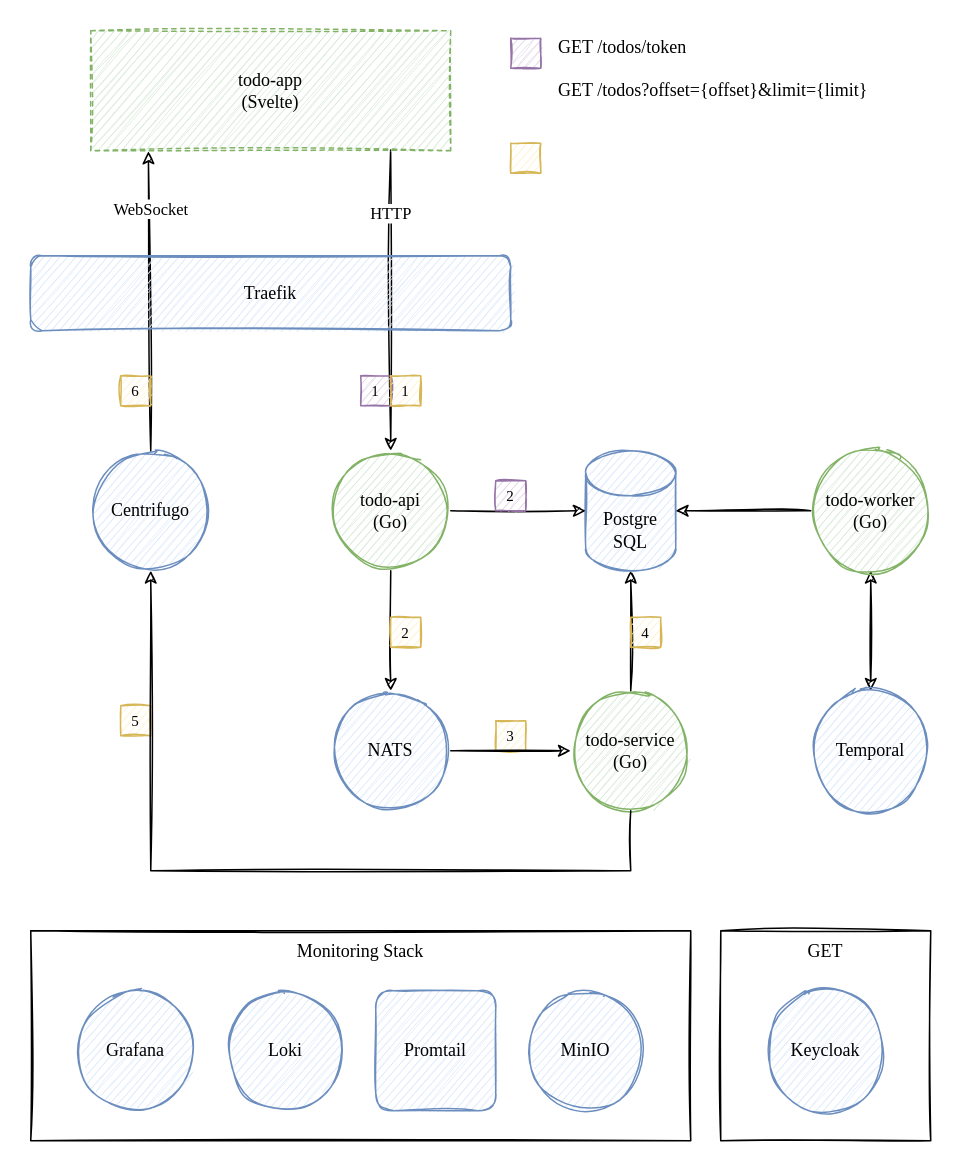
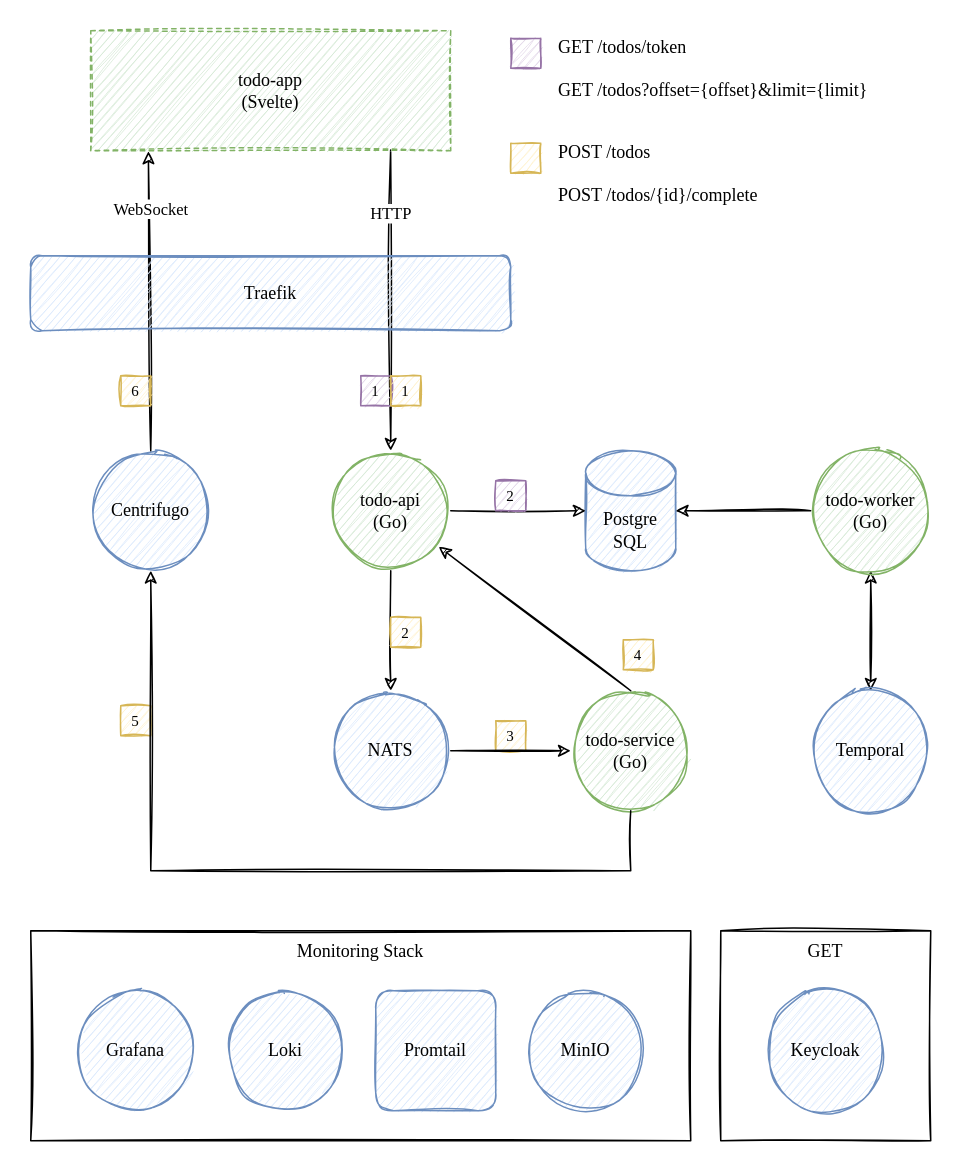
none -> (683, 173)
(631, 598) -> (539, 622)
(646, 632) -> (638, 655)
